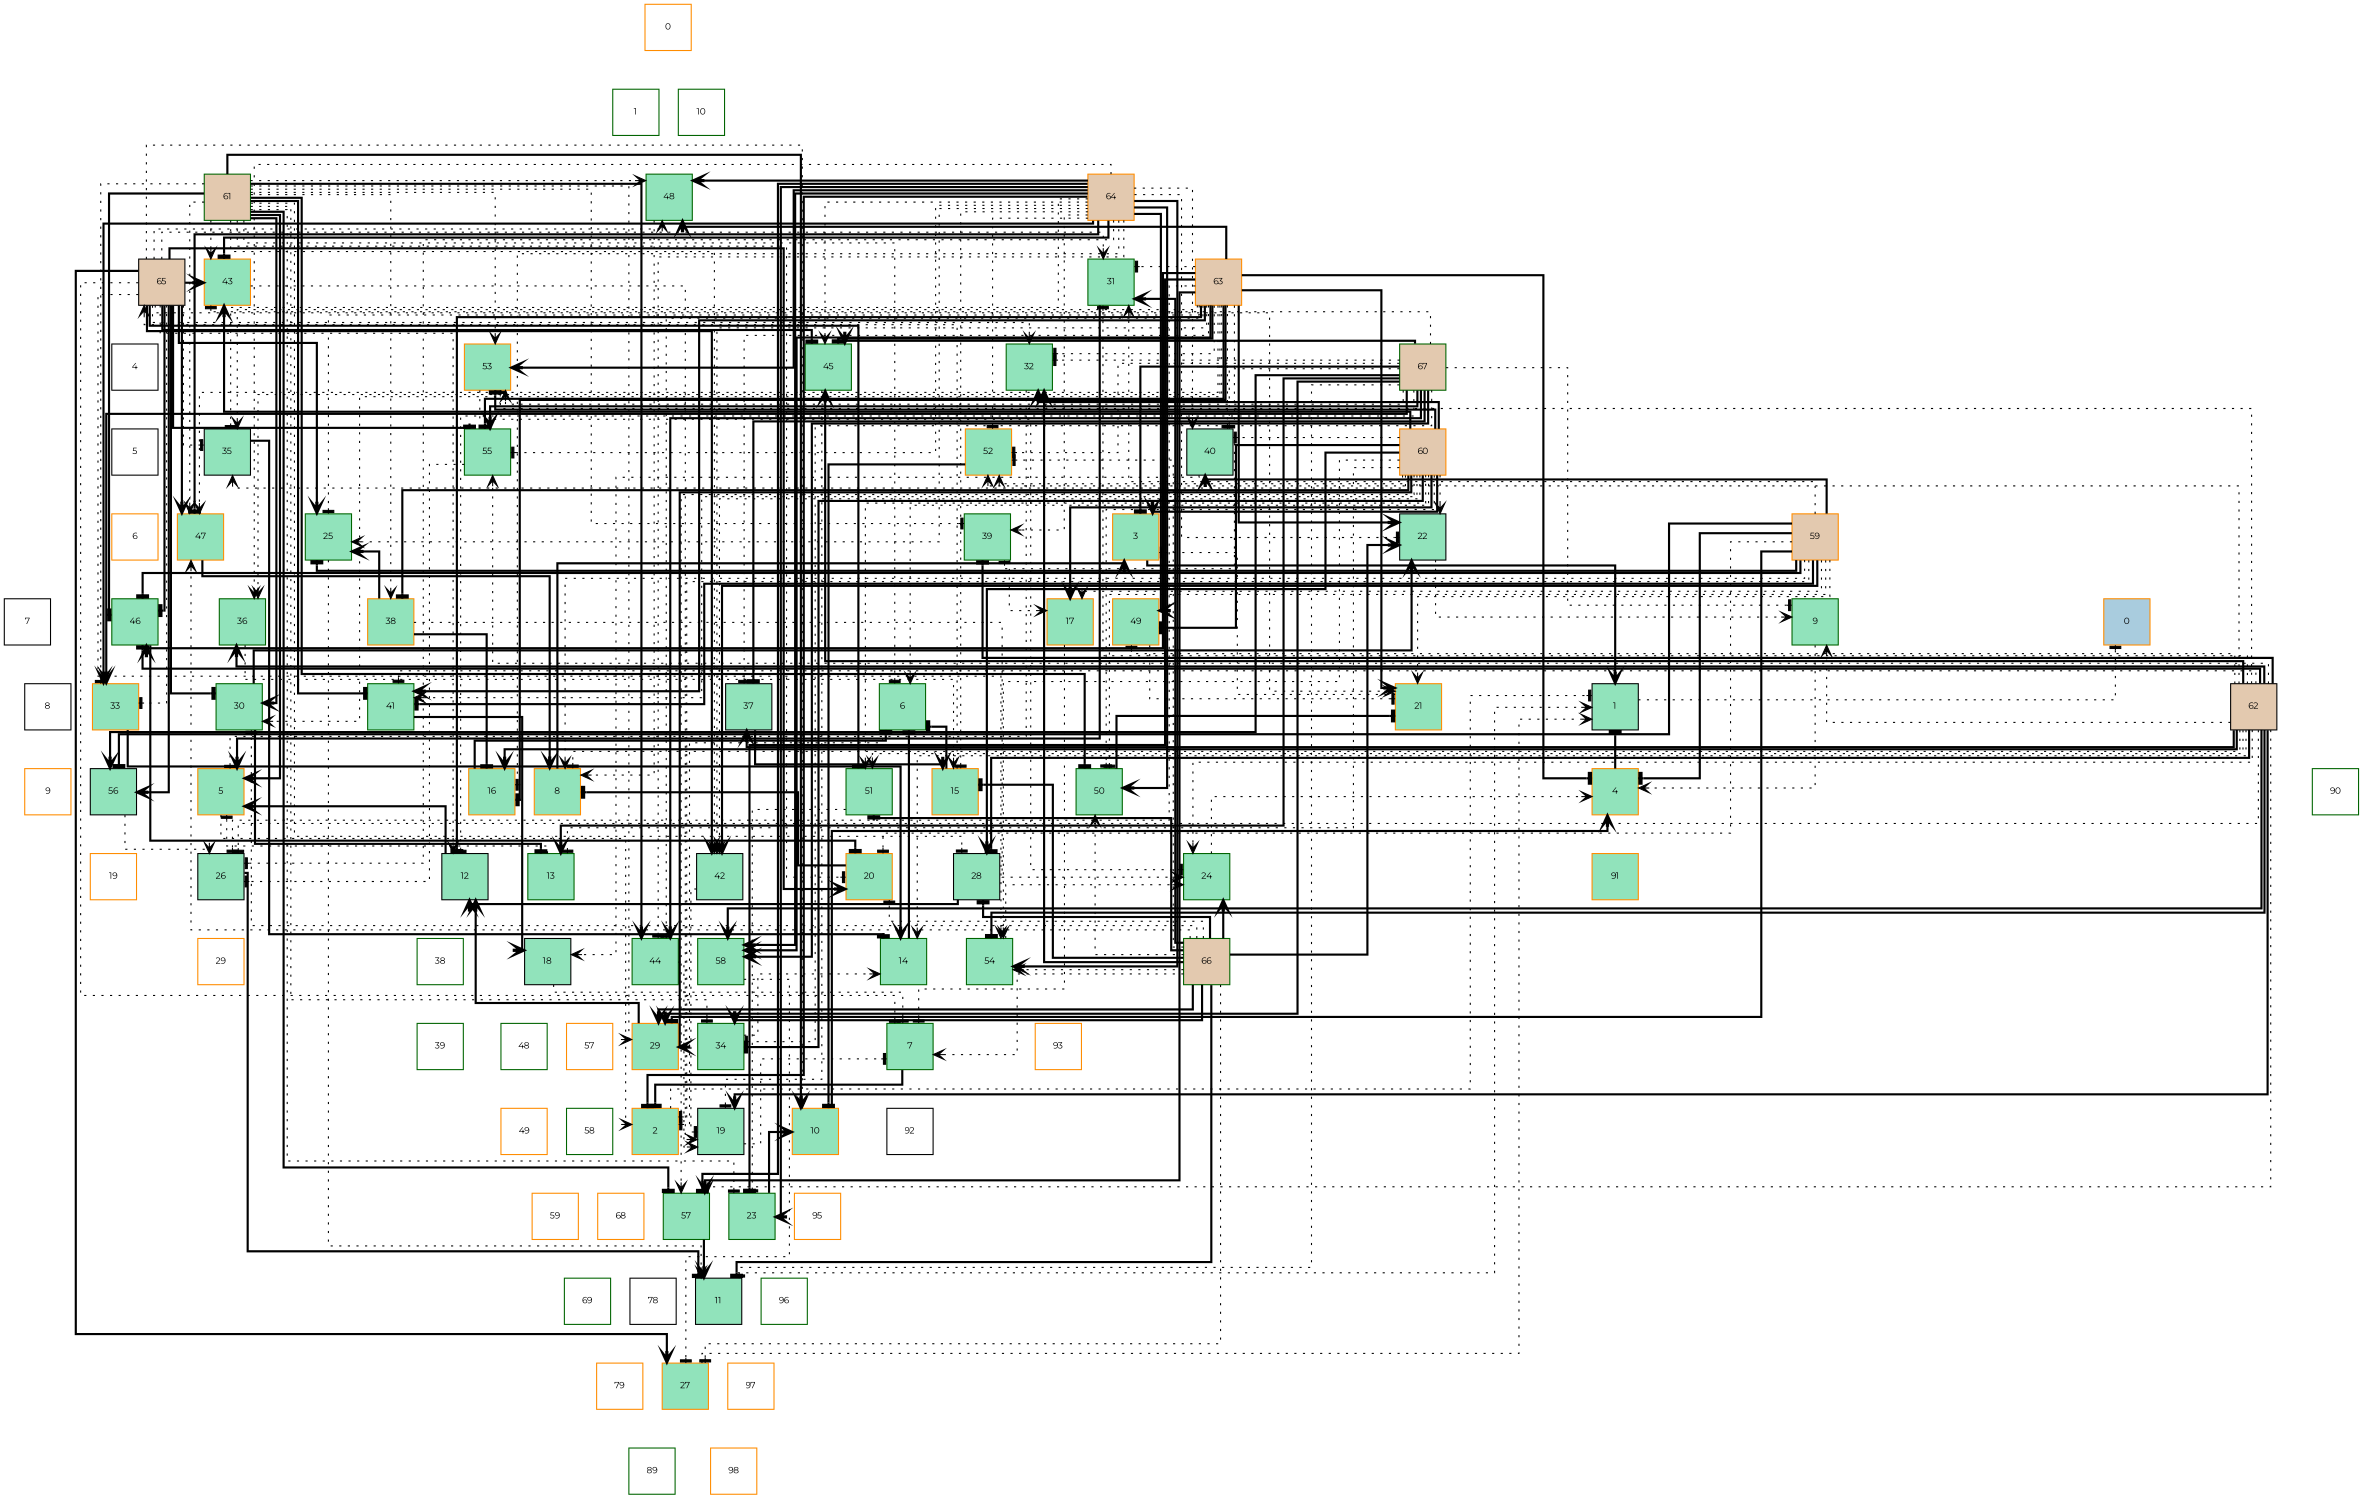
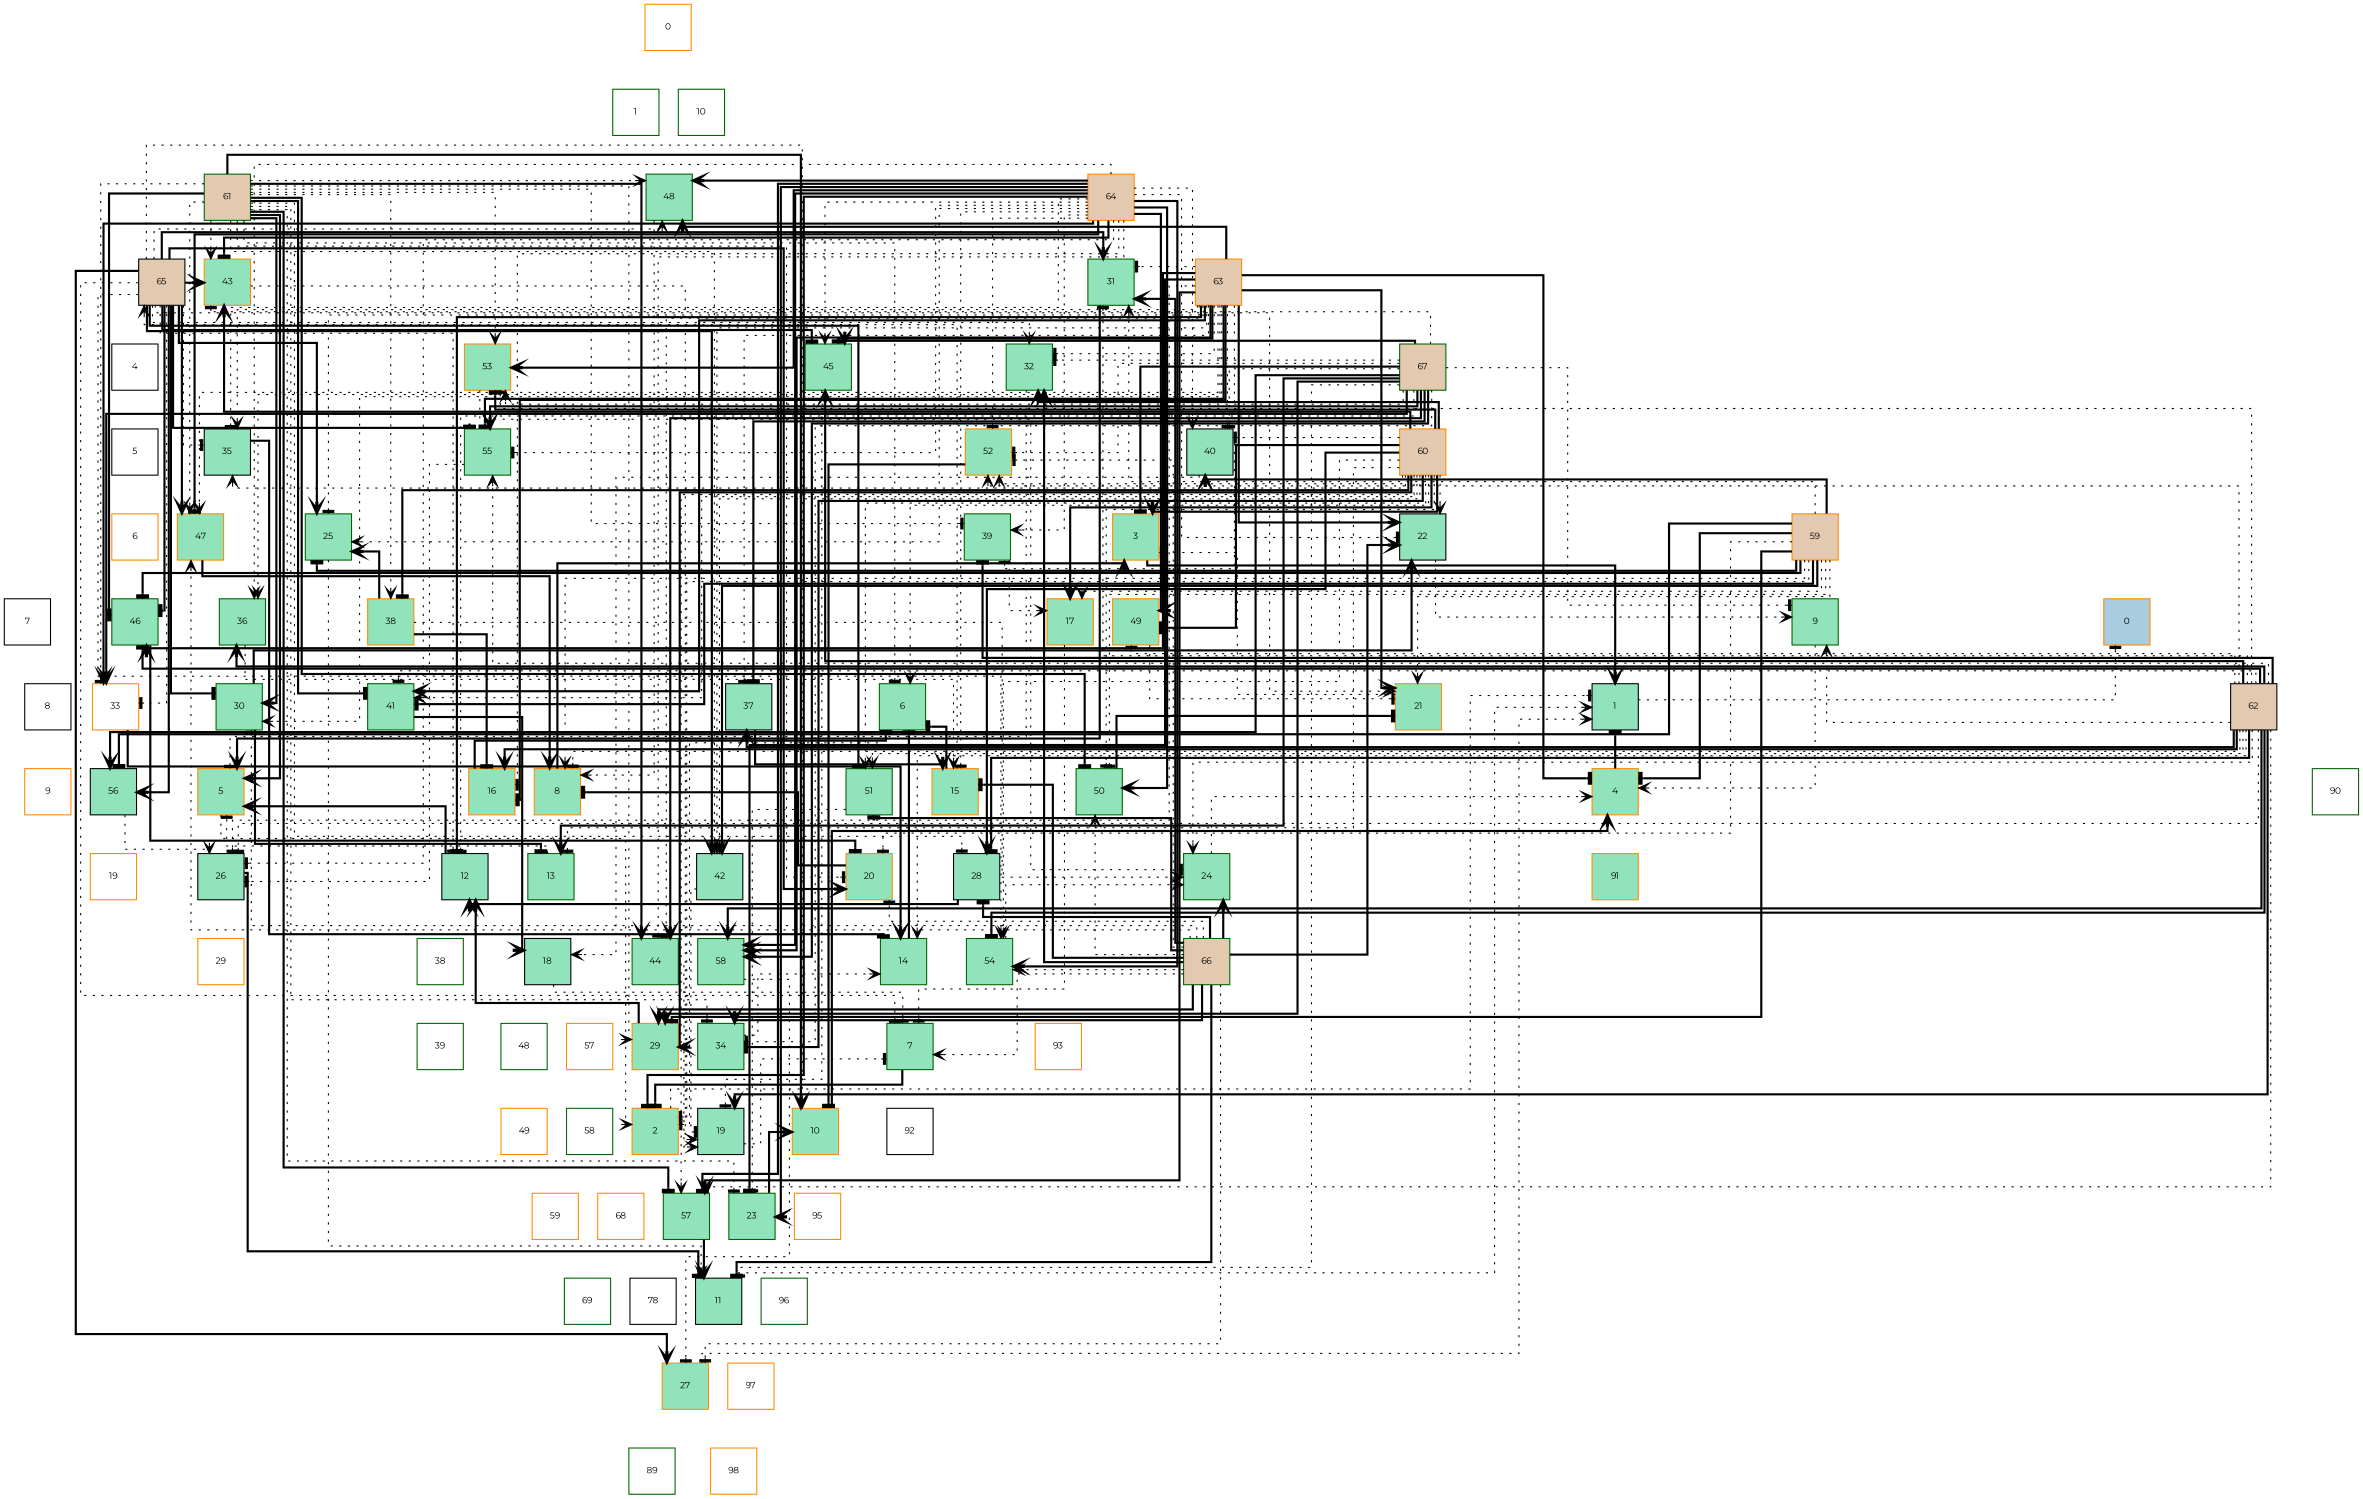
(627, 232) -> (627, 232)
(453, 430) -> (453, 430)
(116, 707) -> (116, 707)
(620, 1386) -> none
